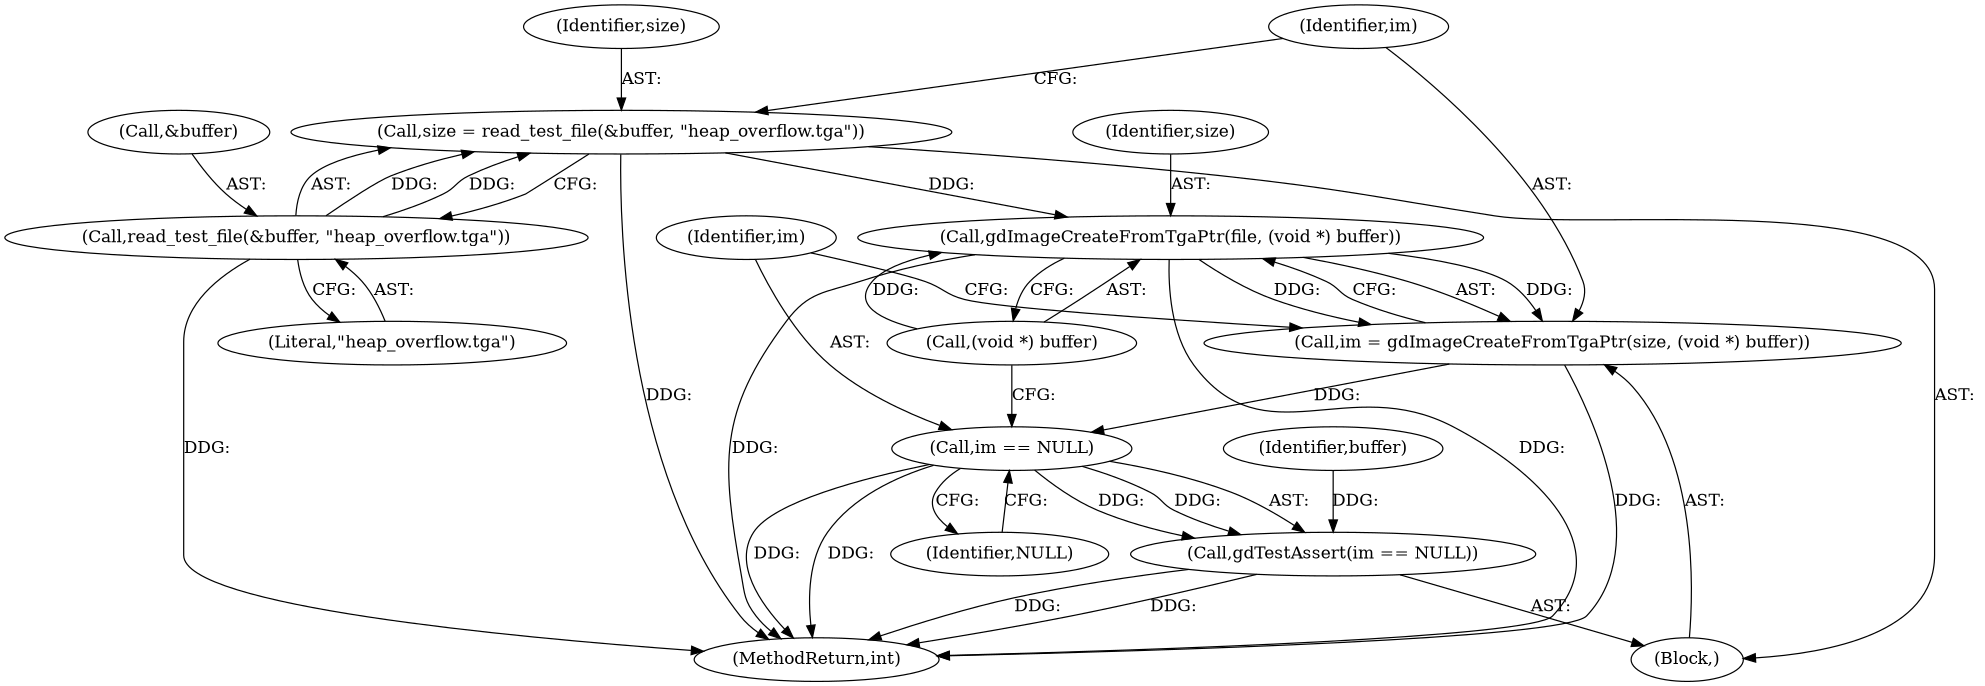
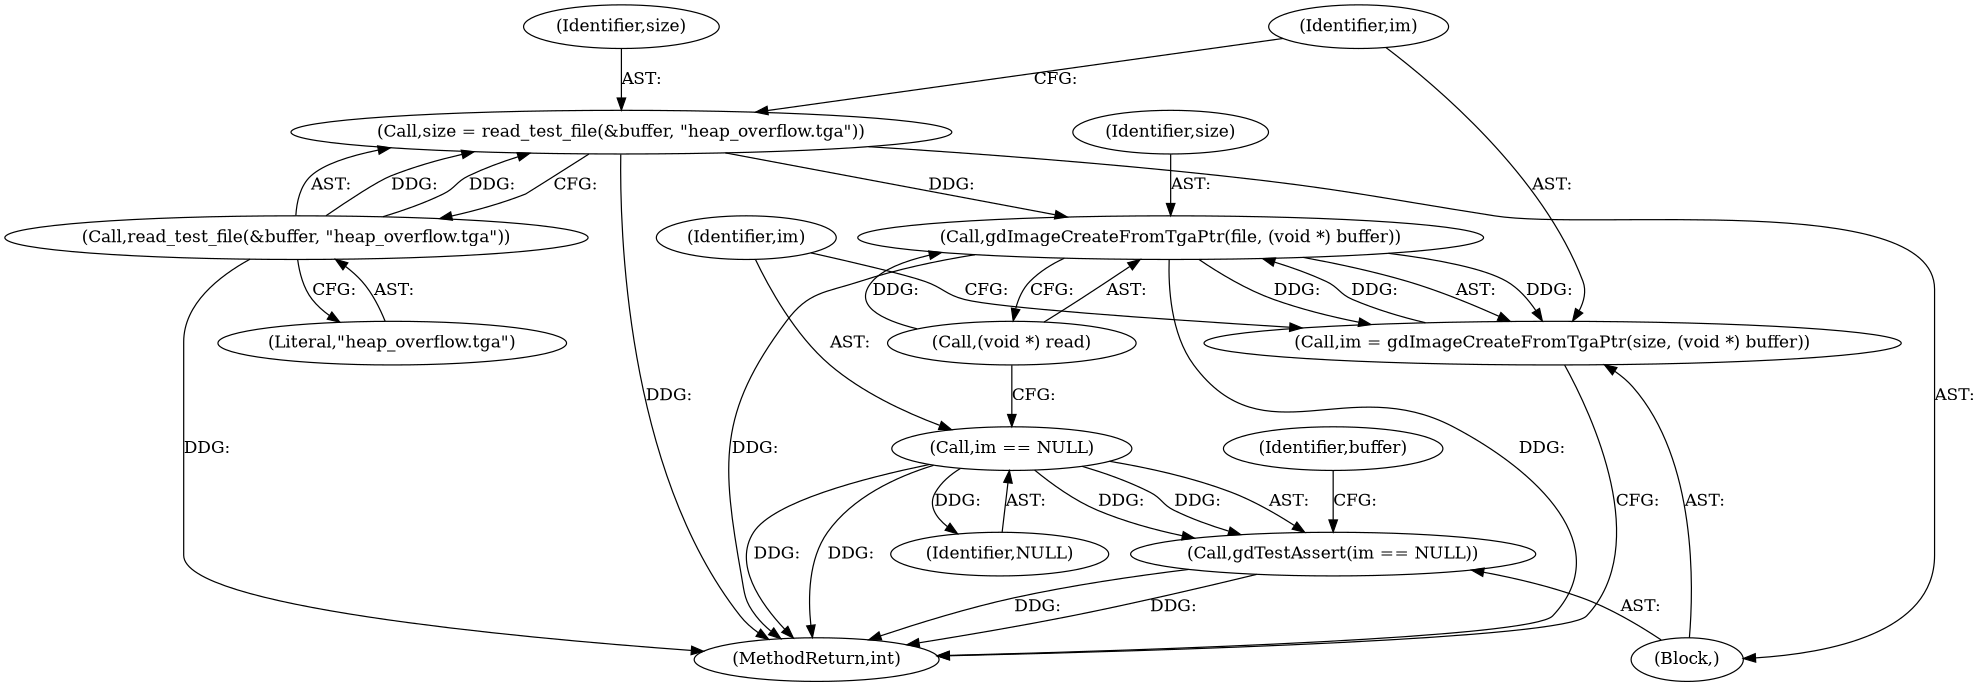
(179, 132) -> none
(1377, 290) -> (1377, 290)
(1012, 343) -> (1012, 343)
(1276, 397) -> none
(960, 501) -> (960, 501)
(1029, 501) -> (1029, 501)
(1358, 501) -> (1358, 501)
(1641, 501) -> (1641, 501)
(1516, 609) -> (1576, 596)
